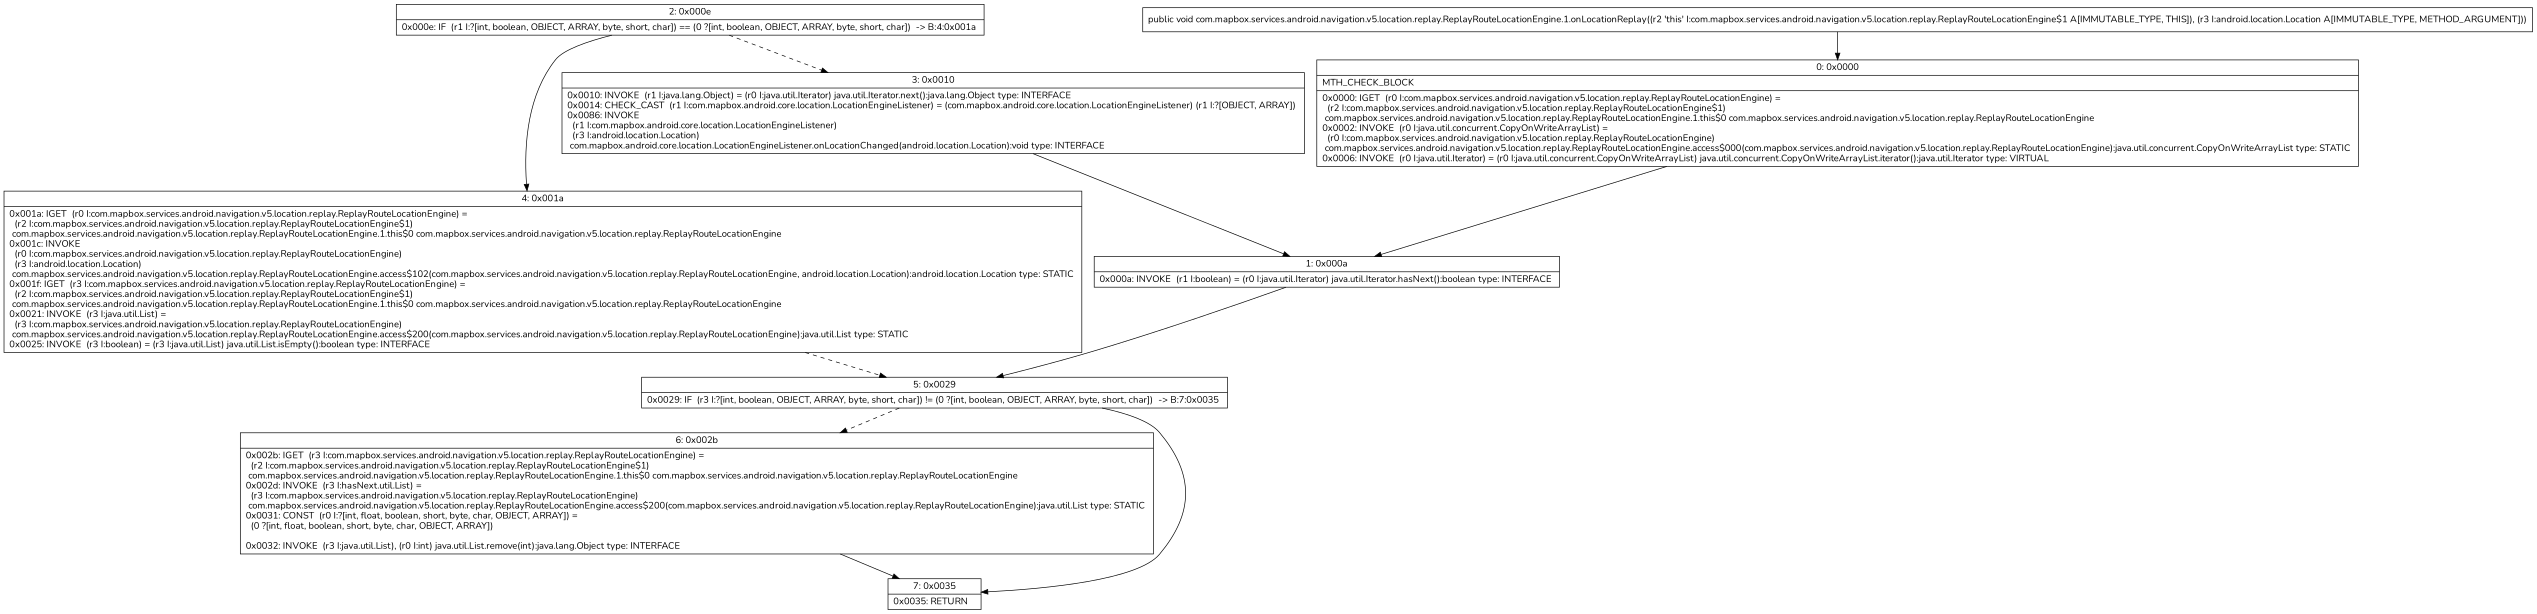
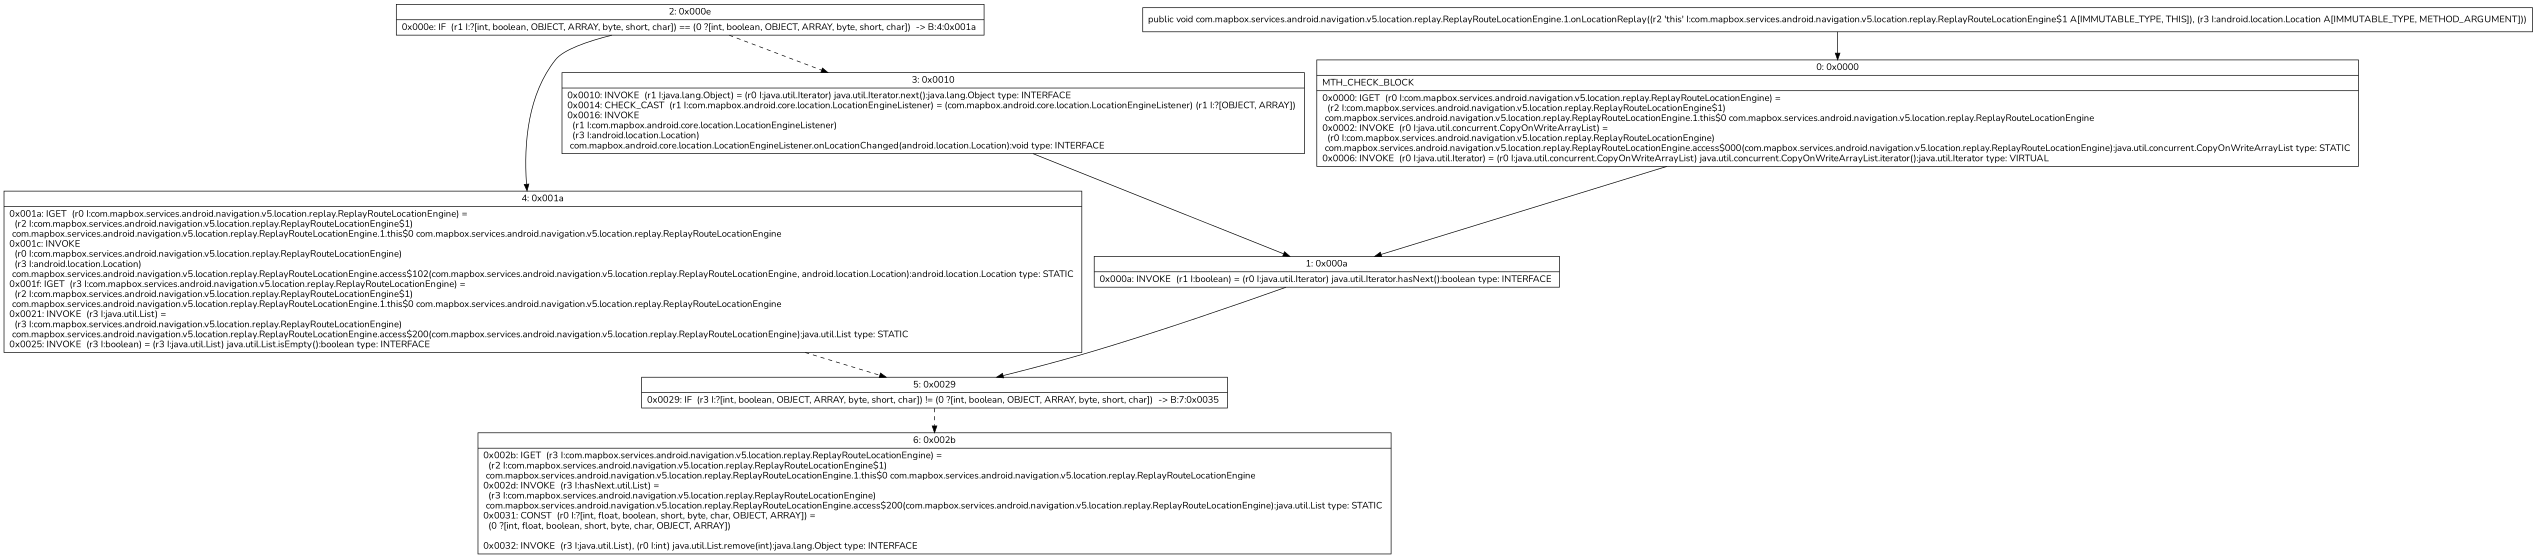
(606, 115) -> (606, 115)
(935, 594) -> none
